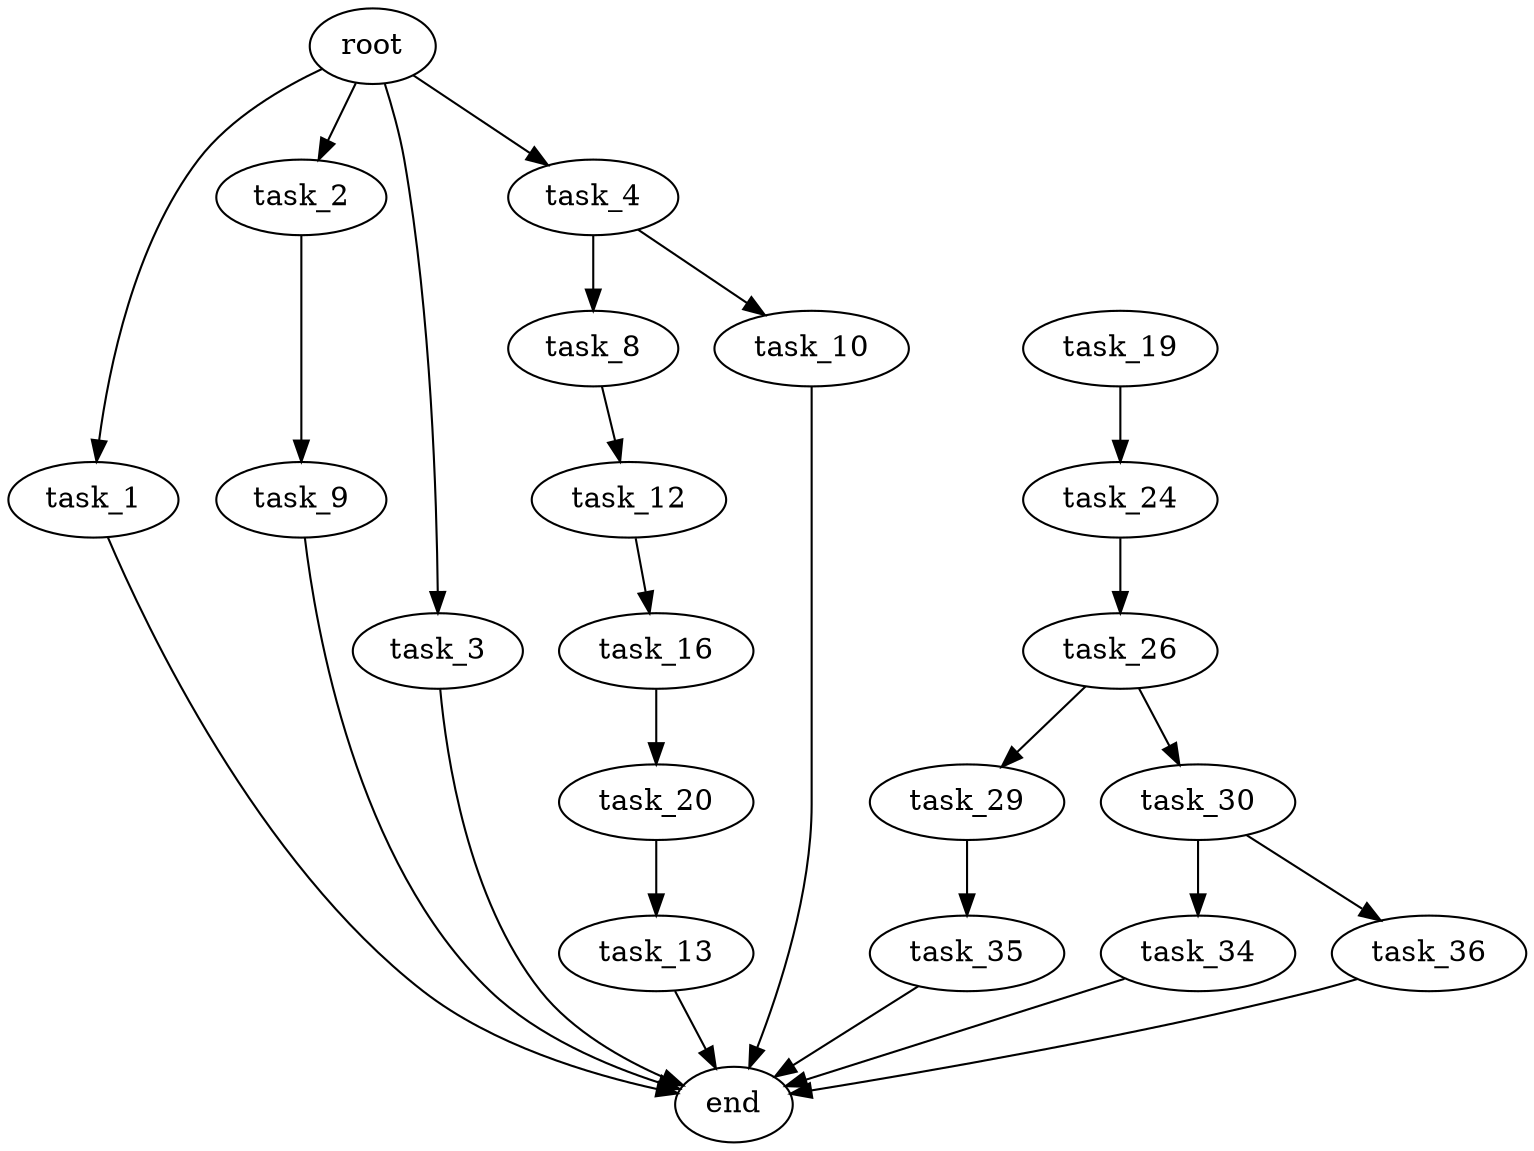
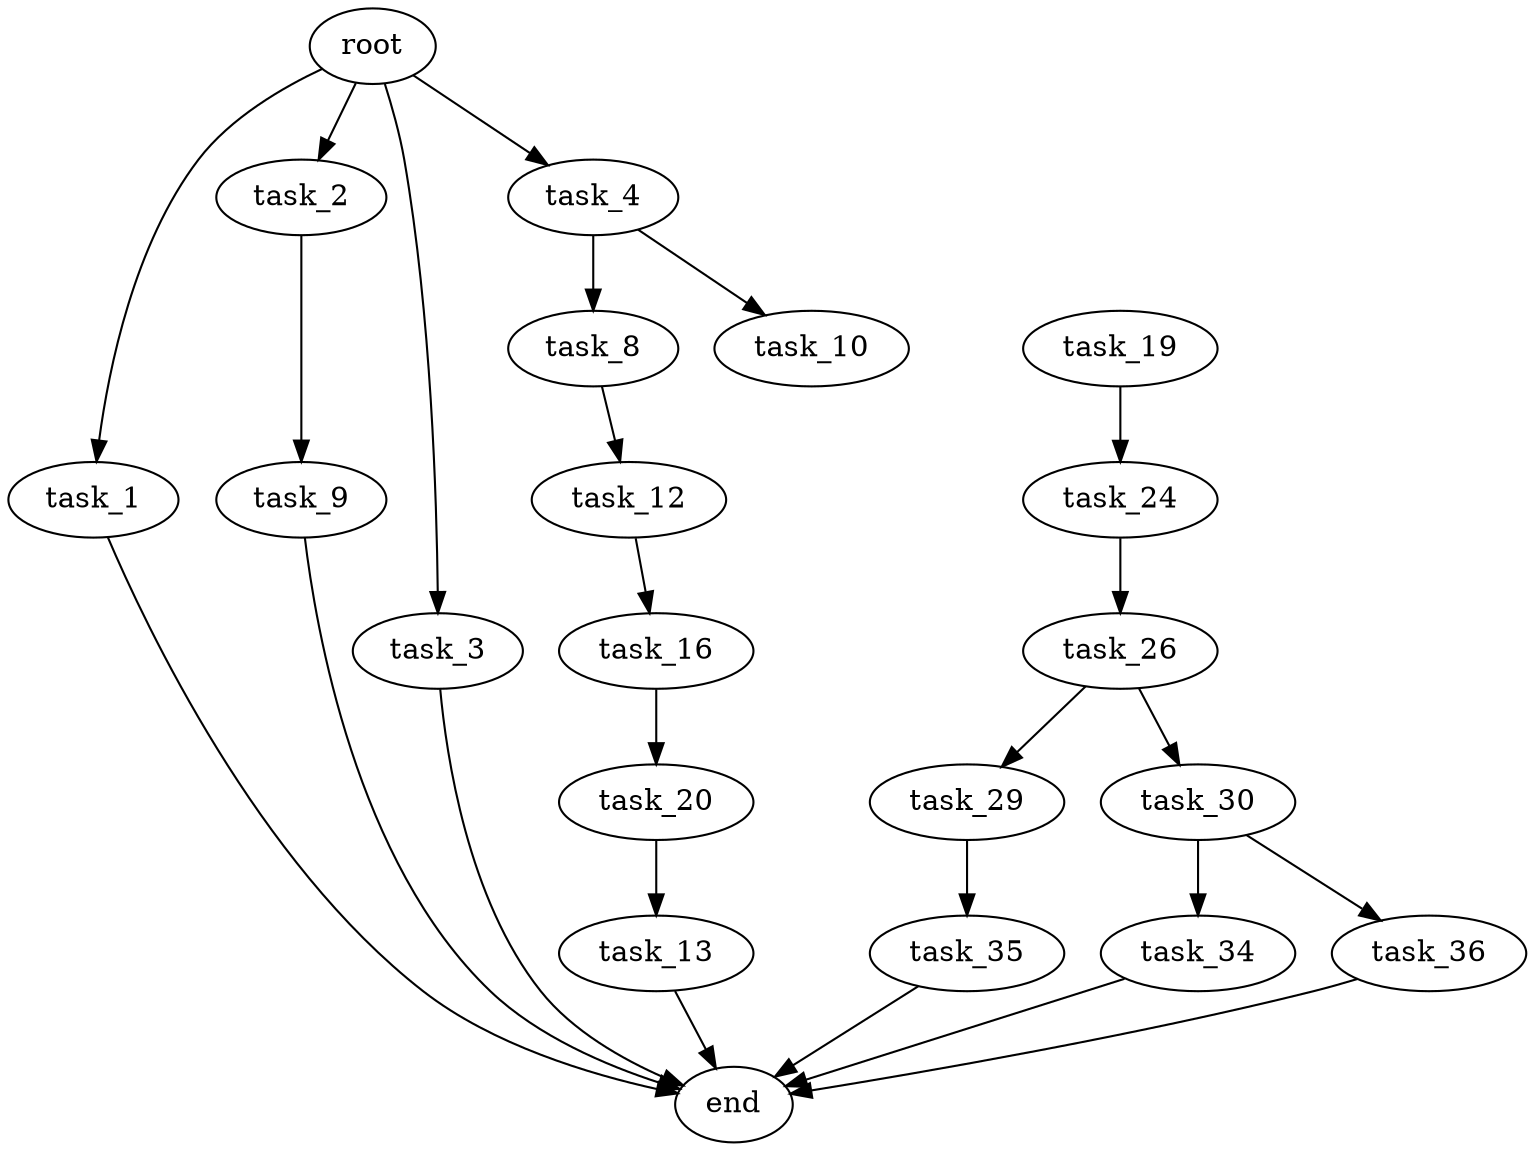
(812, 721) -> none
